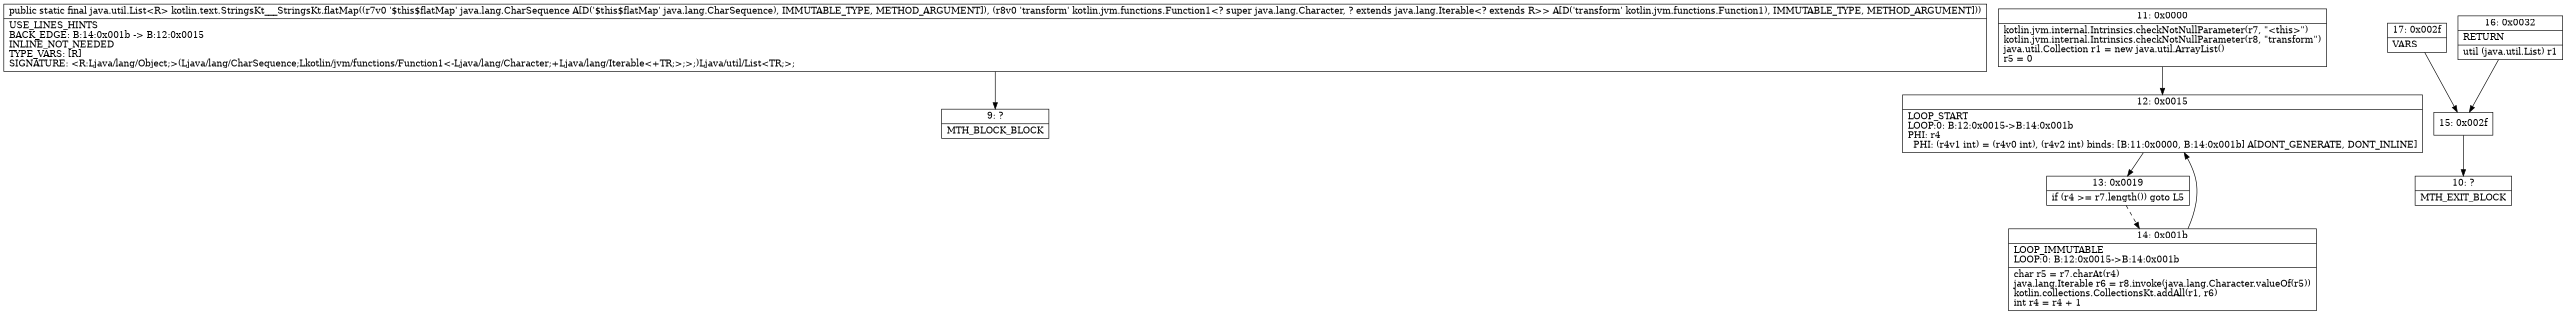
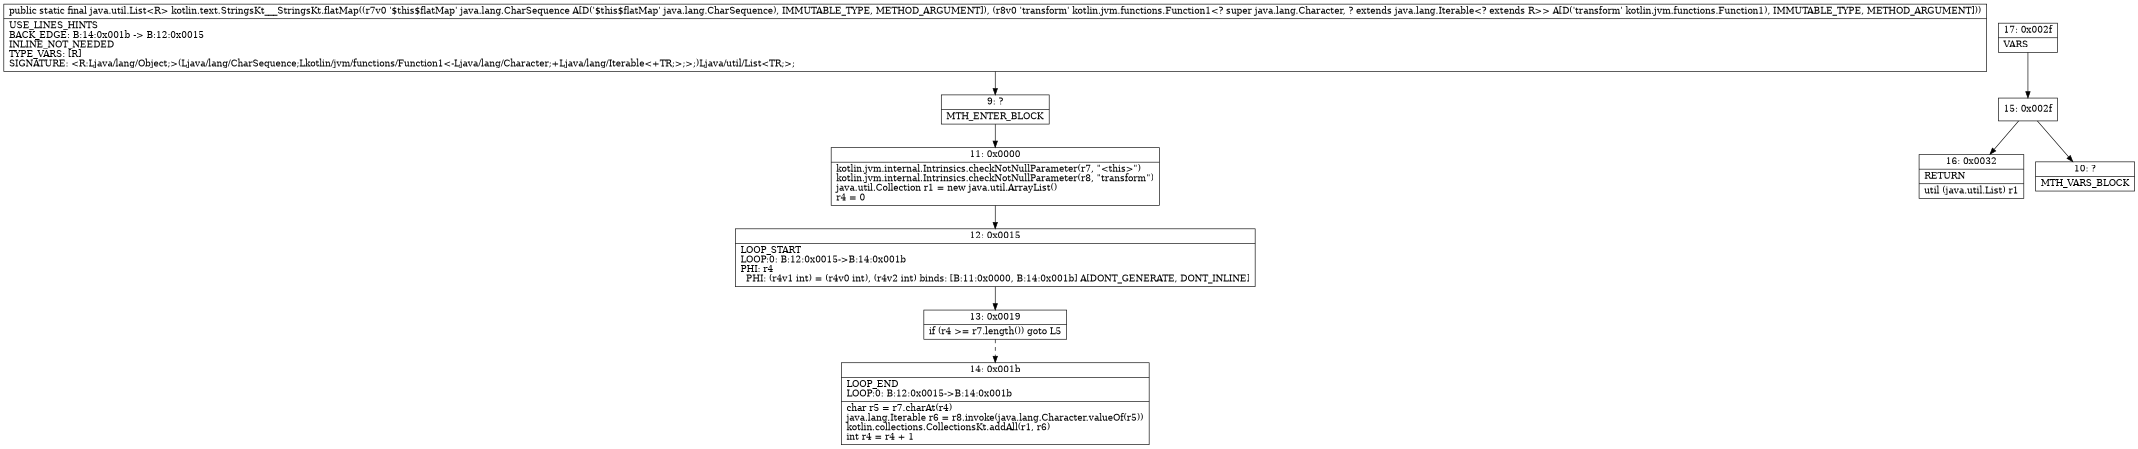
(2018, 59) -> (851, 198)
(2486, 83) -> (2006, 135)
(995, 131) -> (995, 116)
none -> (995, 133)
(2197, 193) -> none
(2463, 198) -> (2085, 183)
(2059, 250) -> (872, 384)
